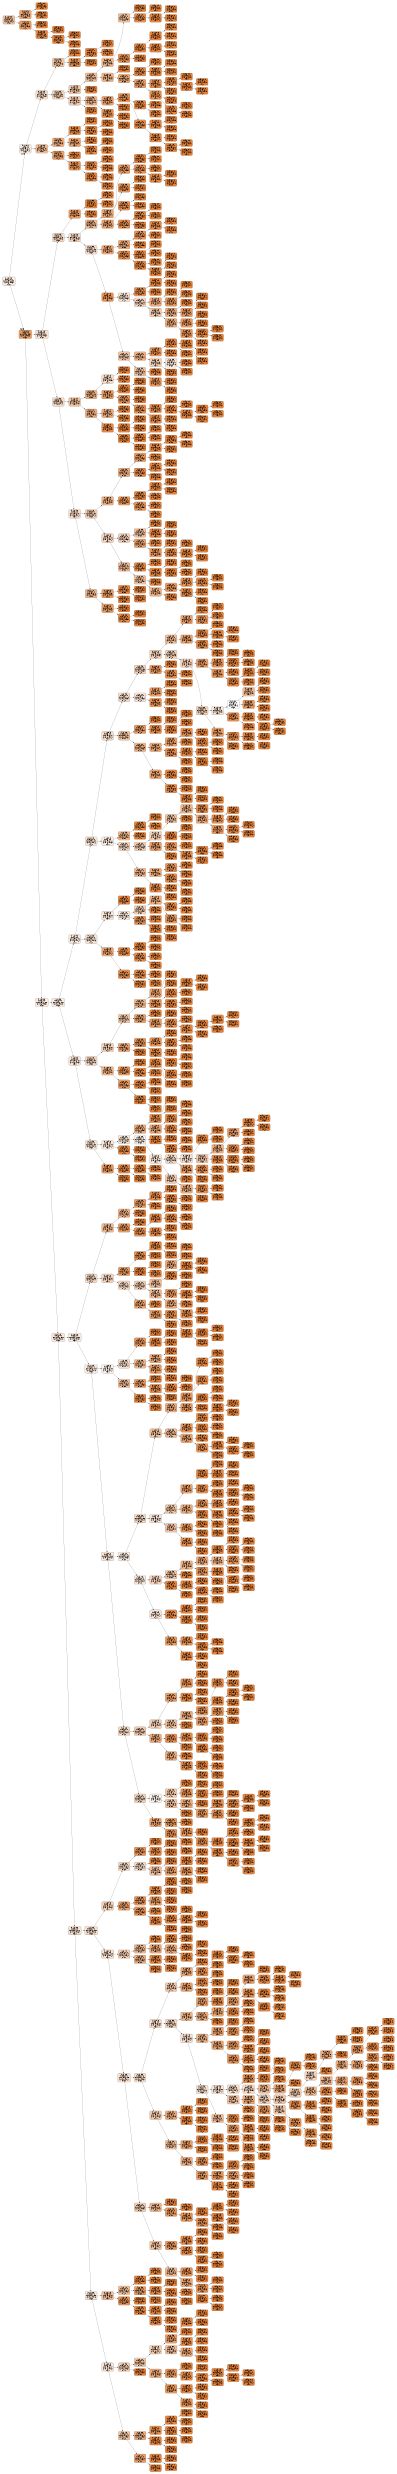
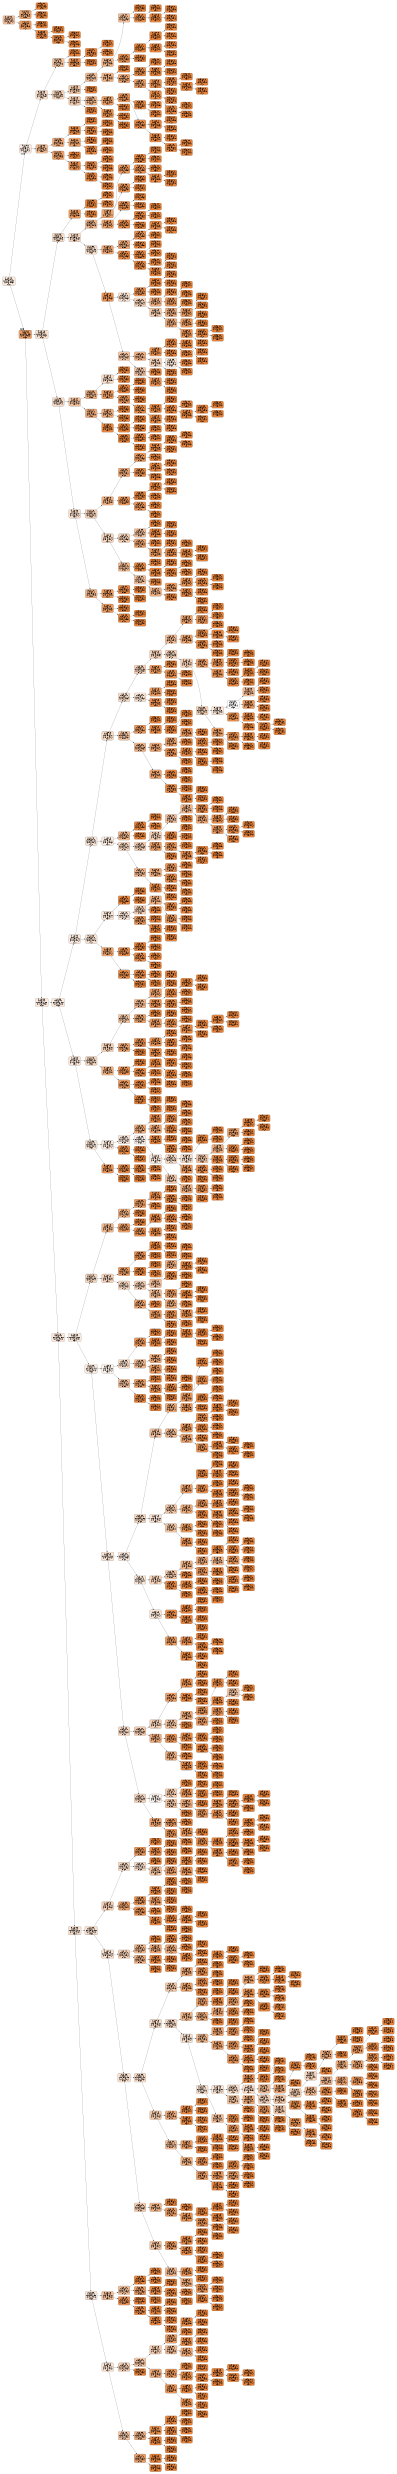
(108, 214) -> (108, 214)
(233, 1693) -> (233, 1693)
